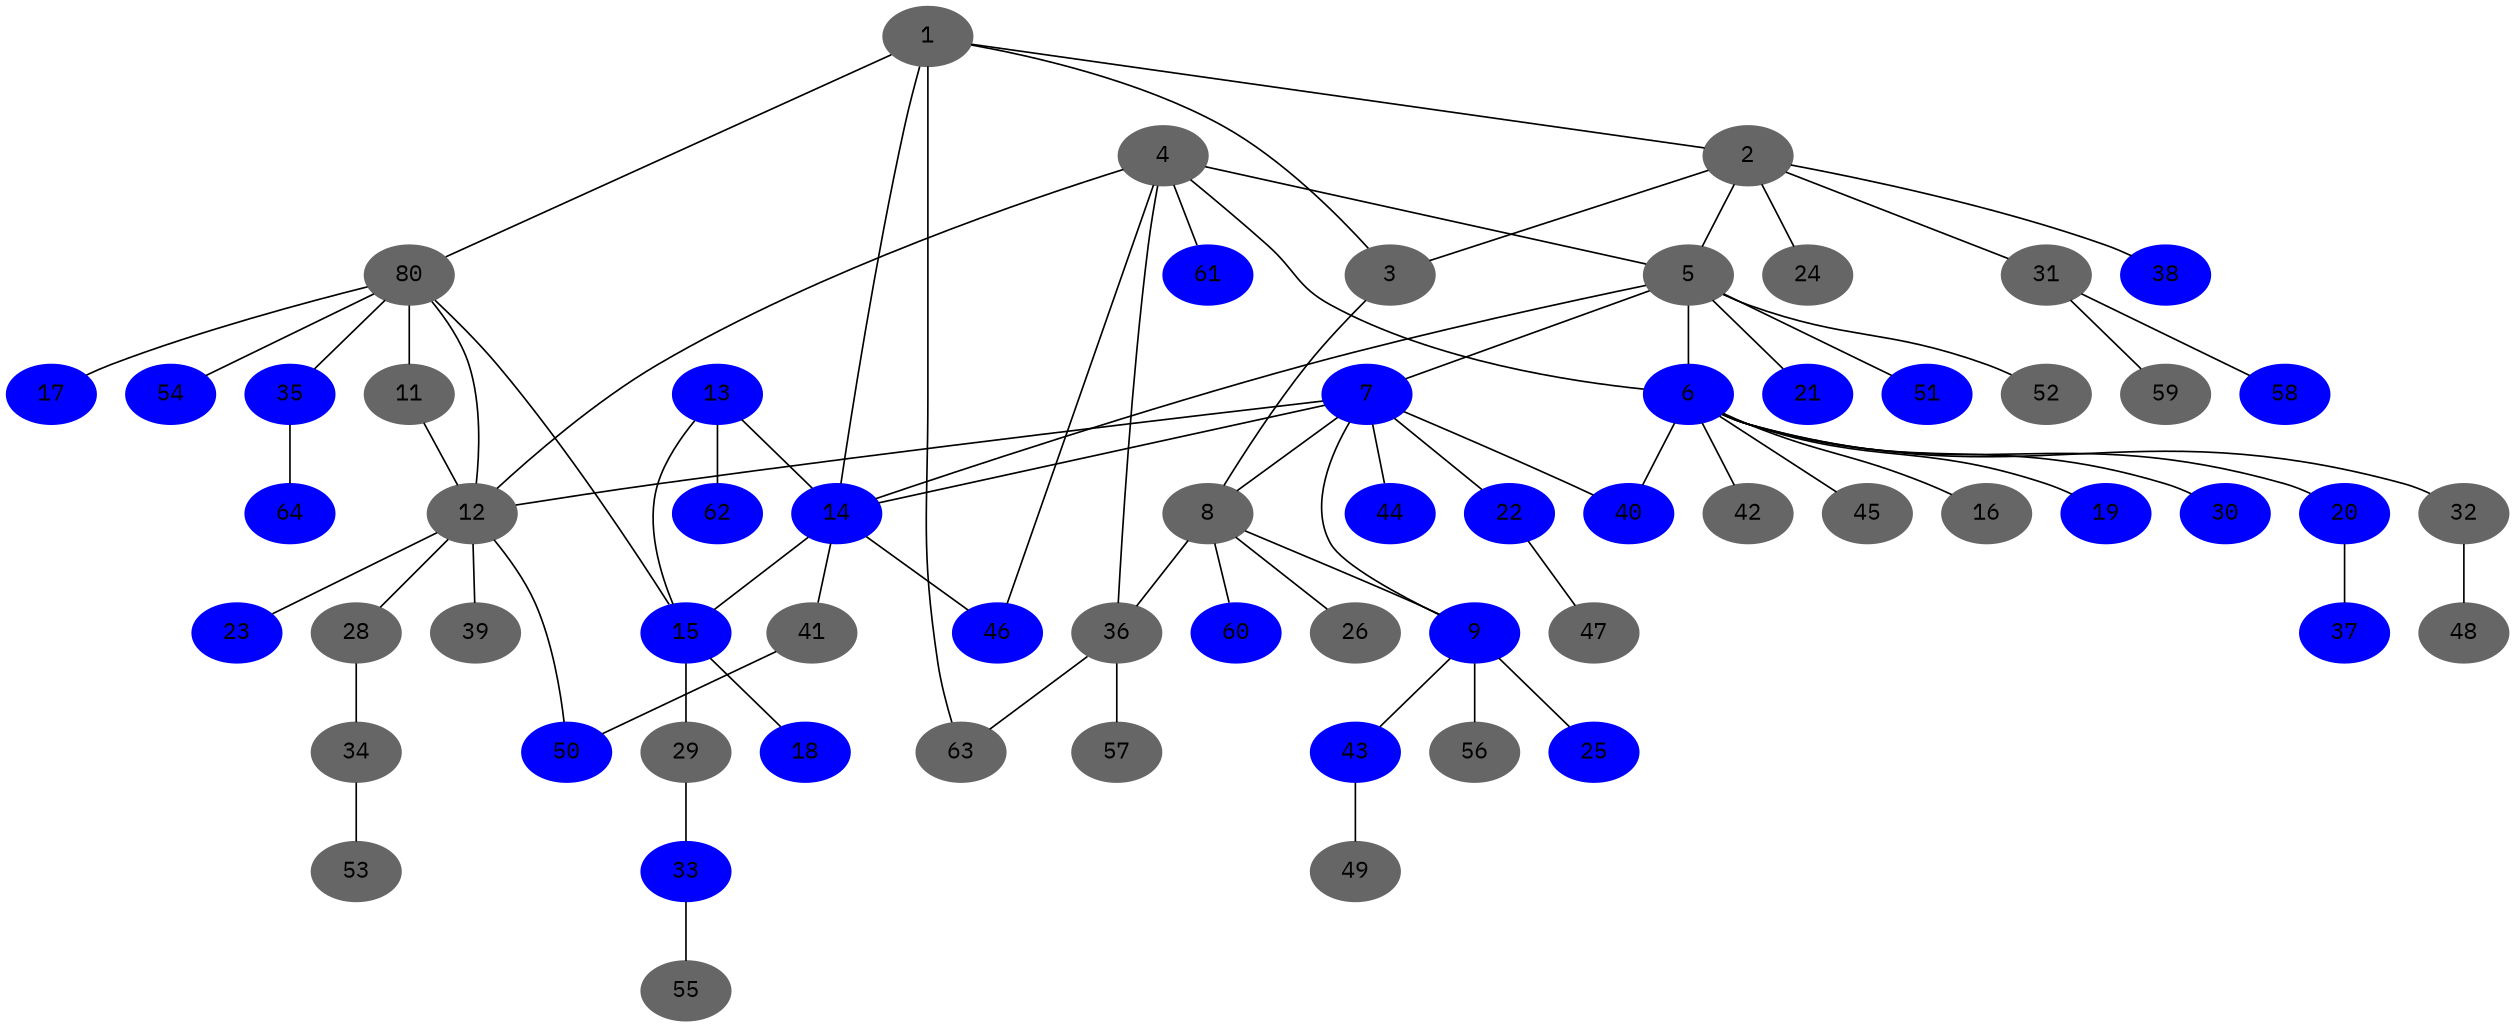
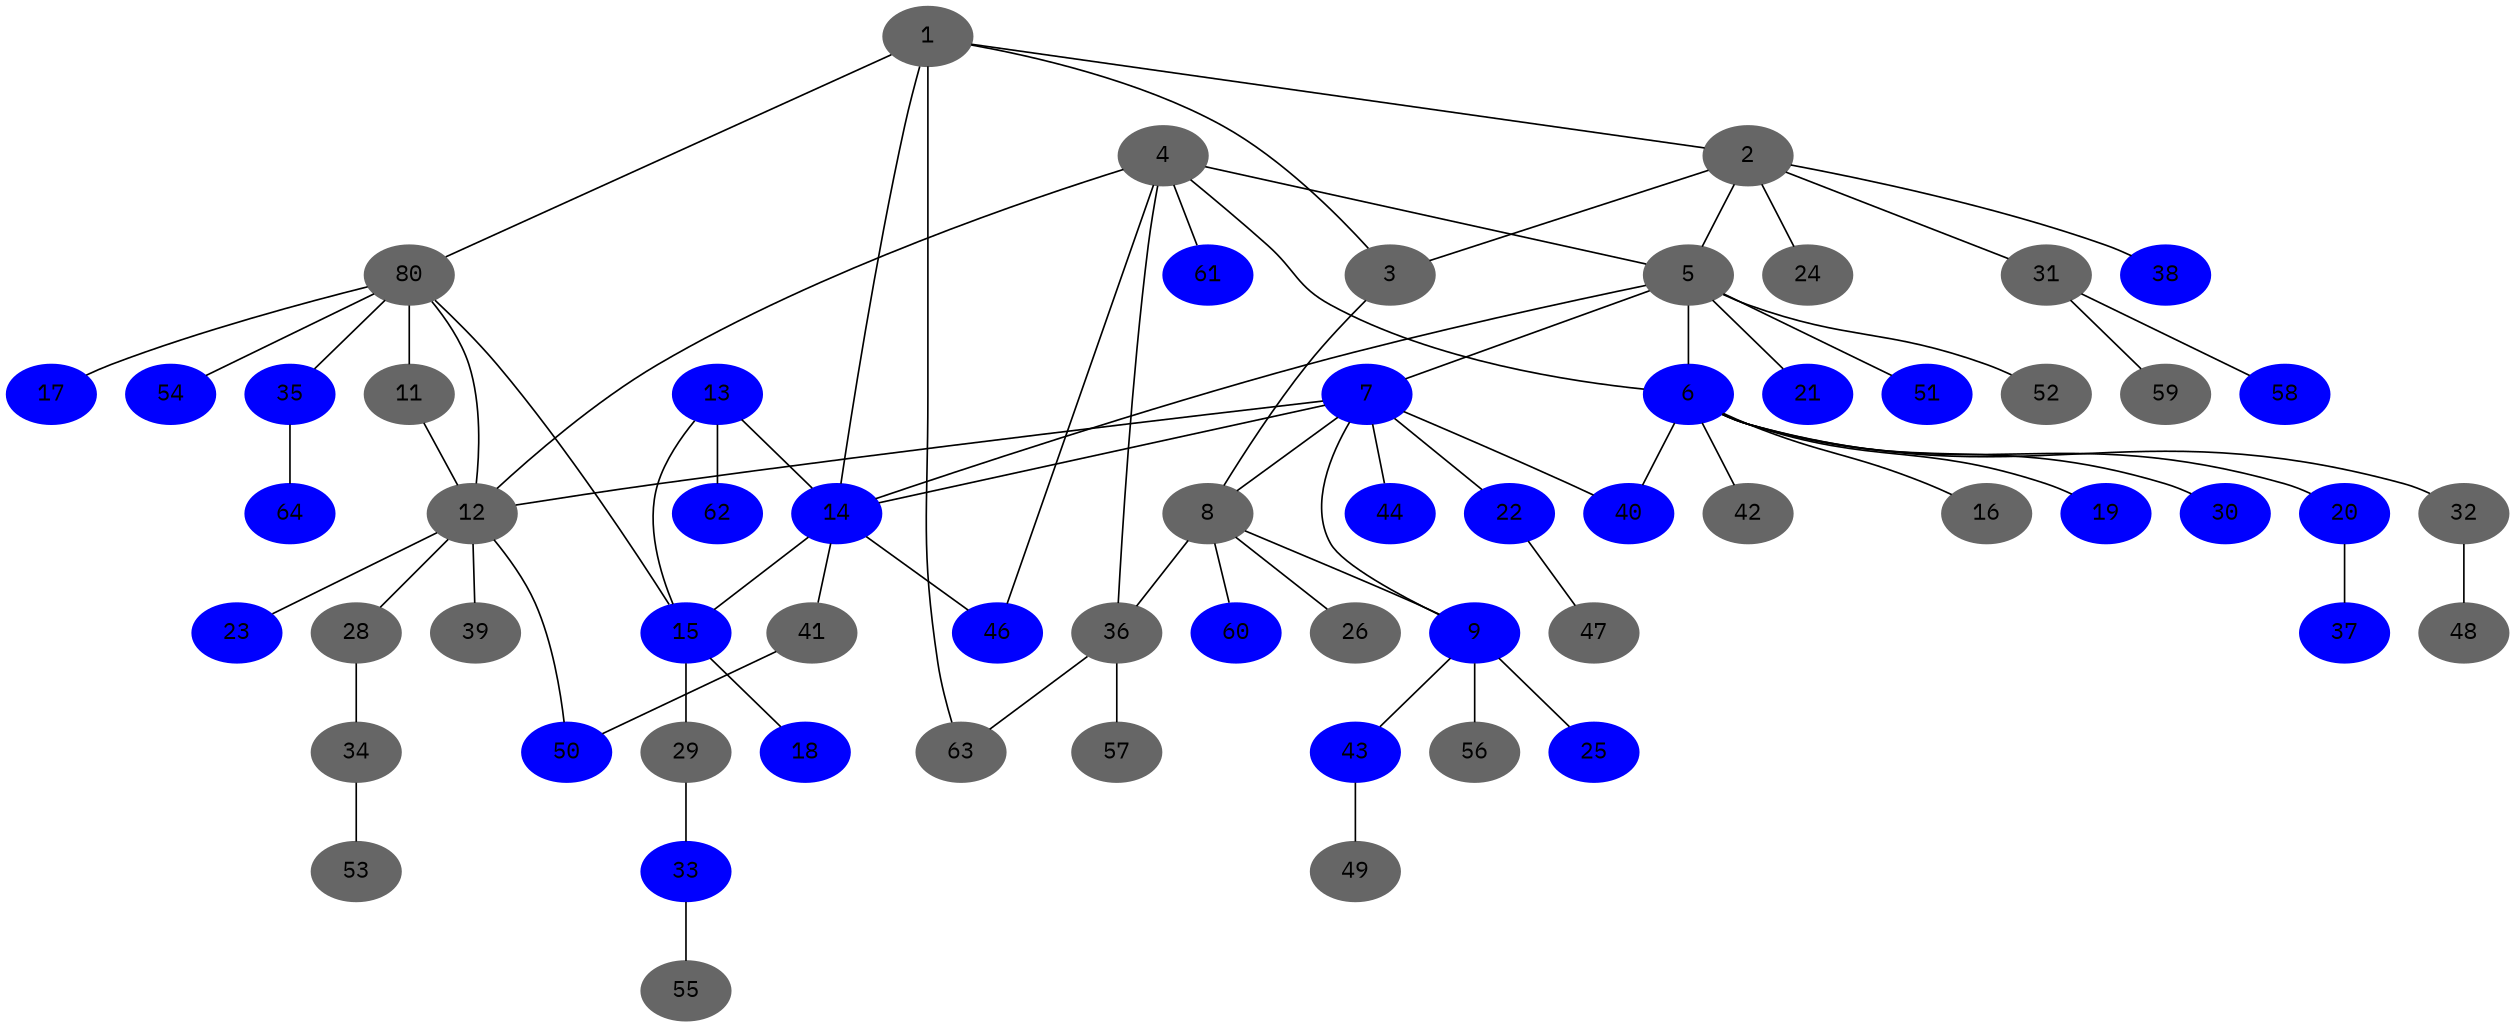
(1867, 514) -> none
